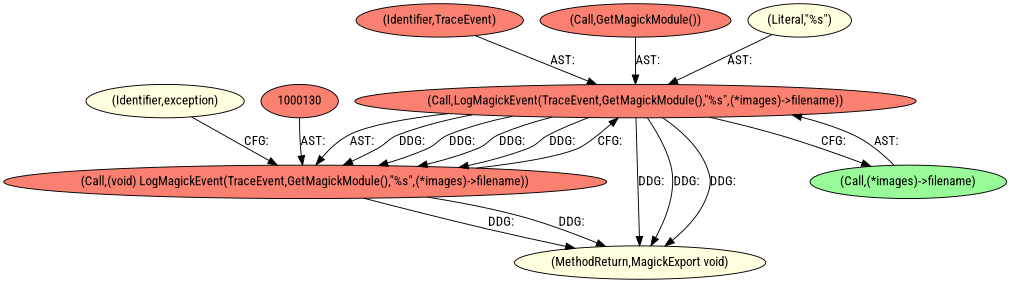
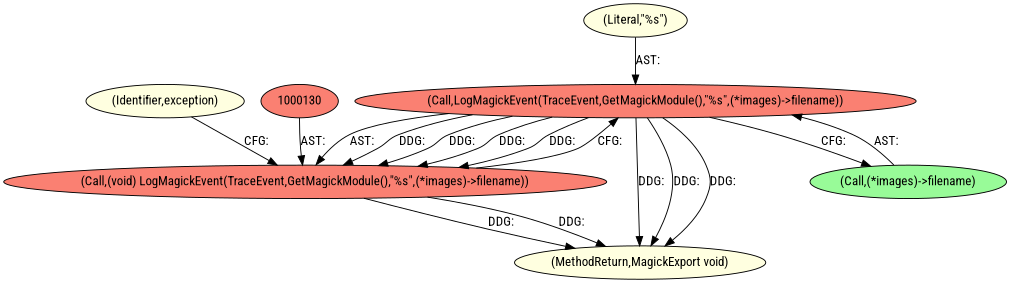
(440, 20) -> none
(635, 20) -> none
